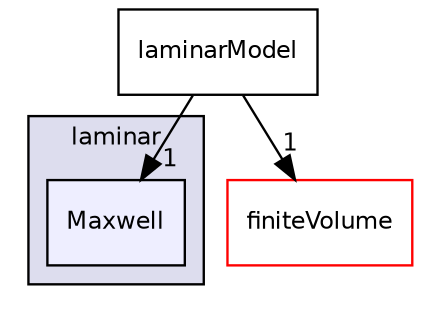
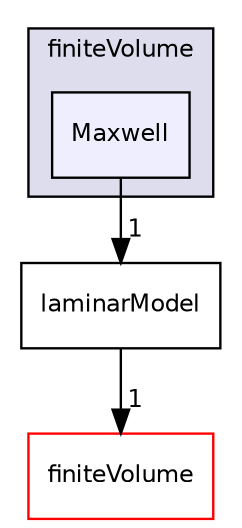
(171, 131) -> (121, 212)
(116, 139) -> (121, 51)
